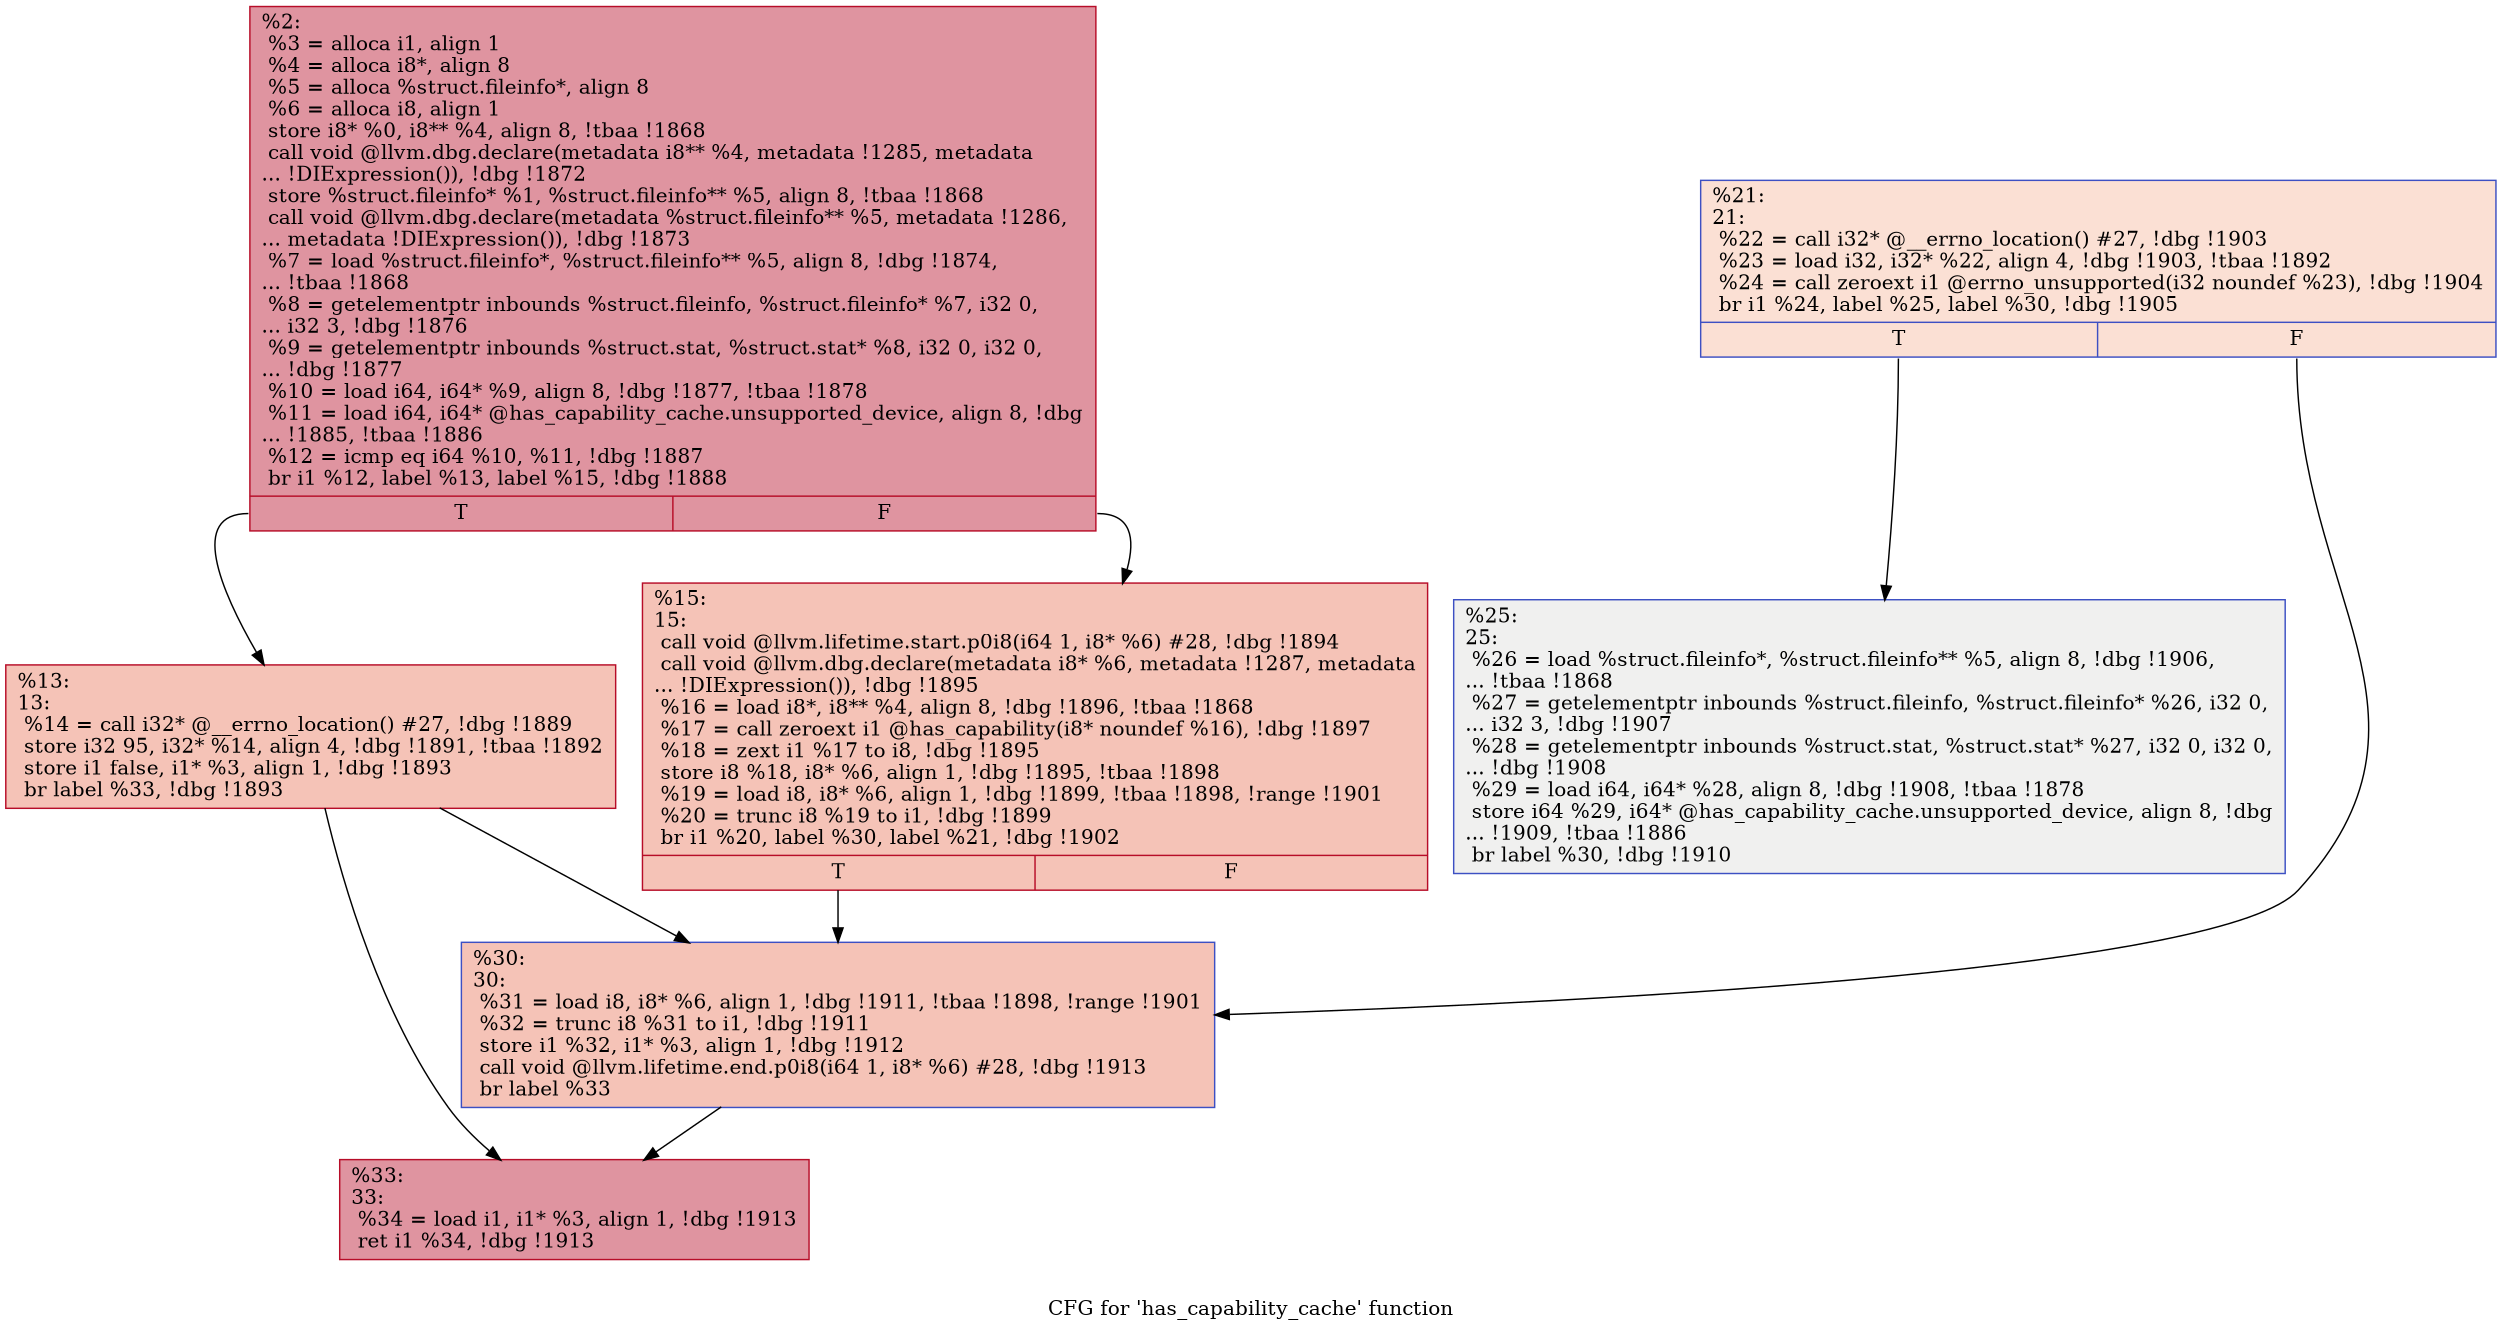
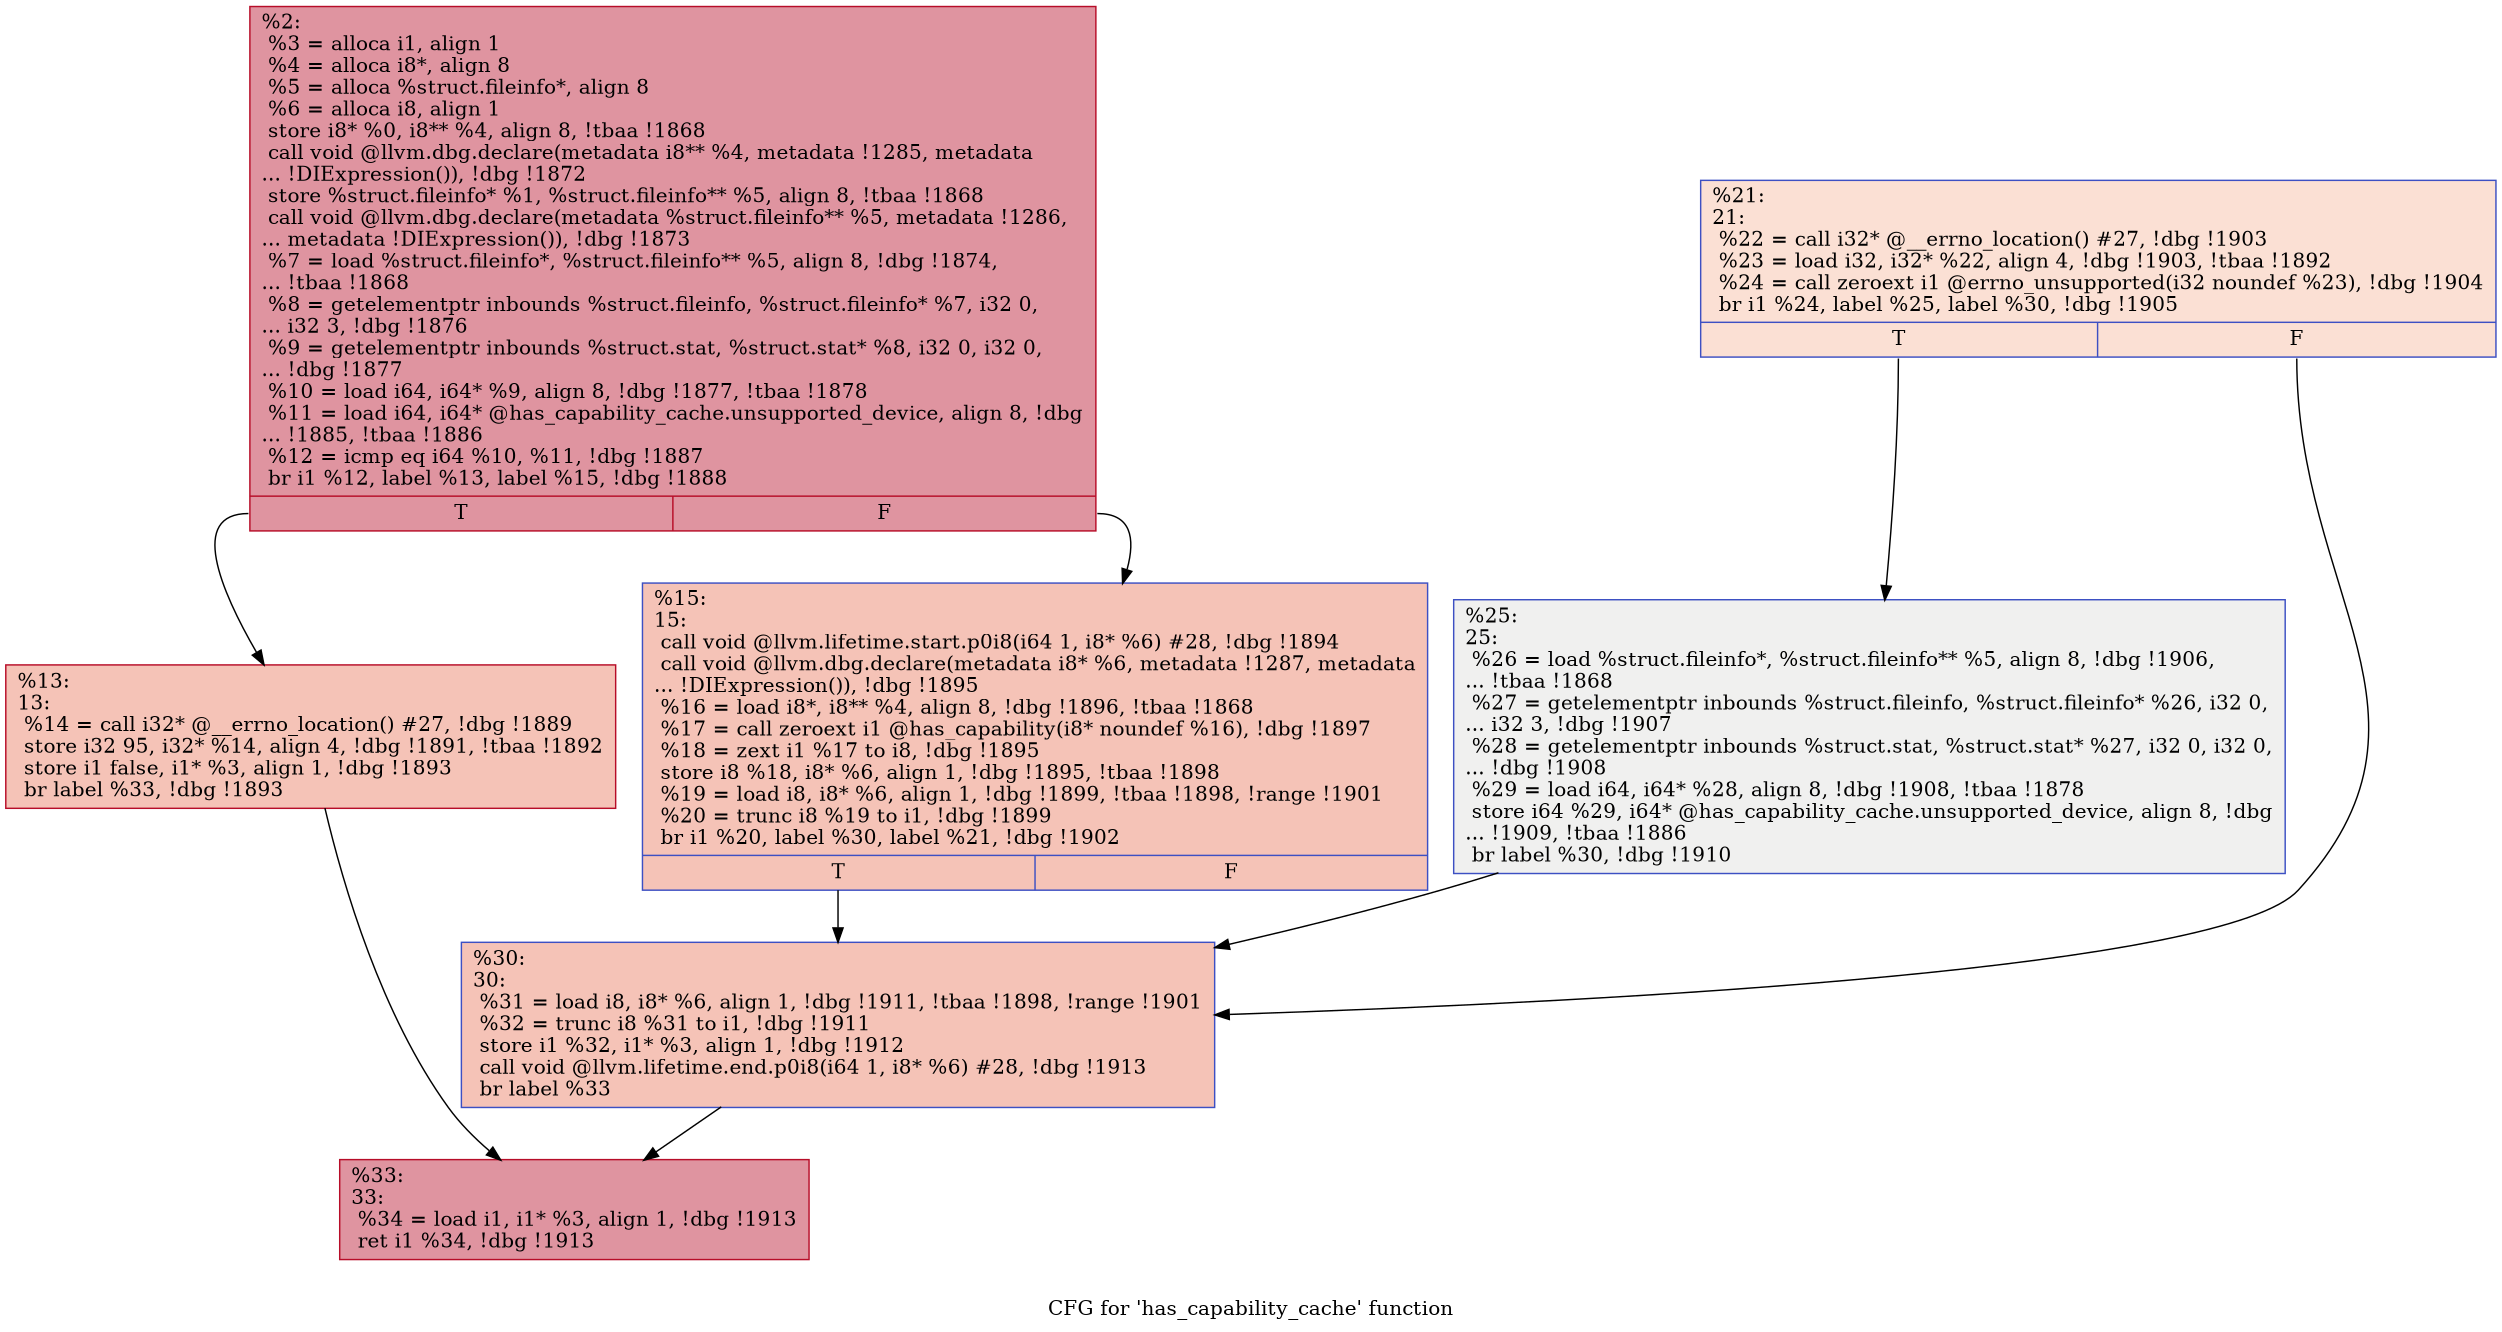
(1035, 737) -> (1035, 737)
(558, 872) -> (1364, 911)
